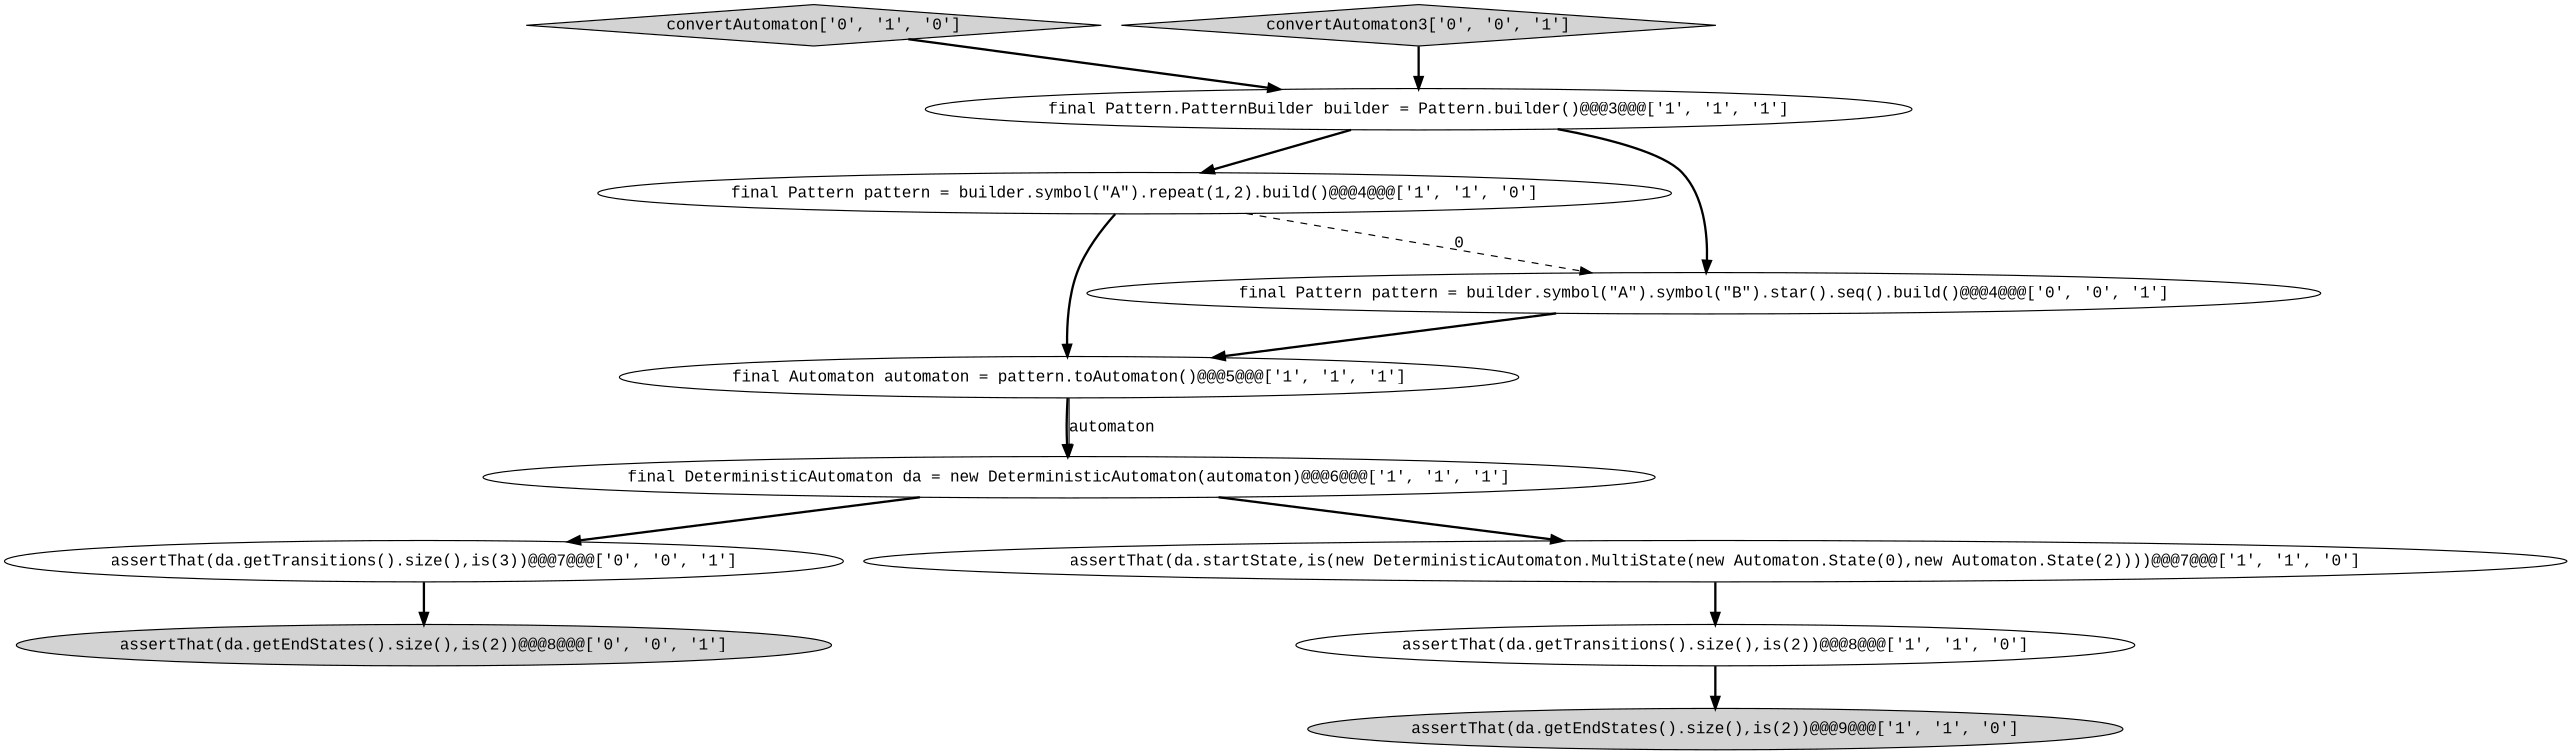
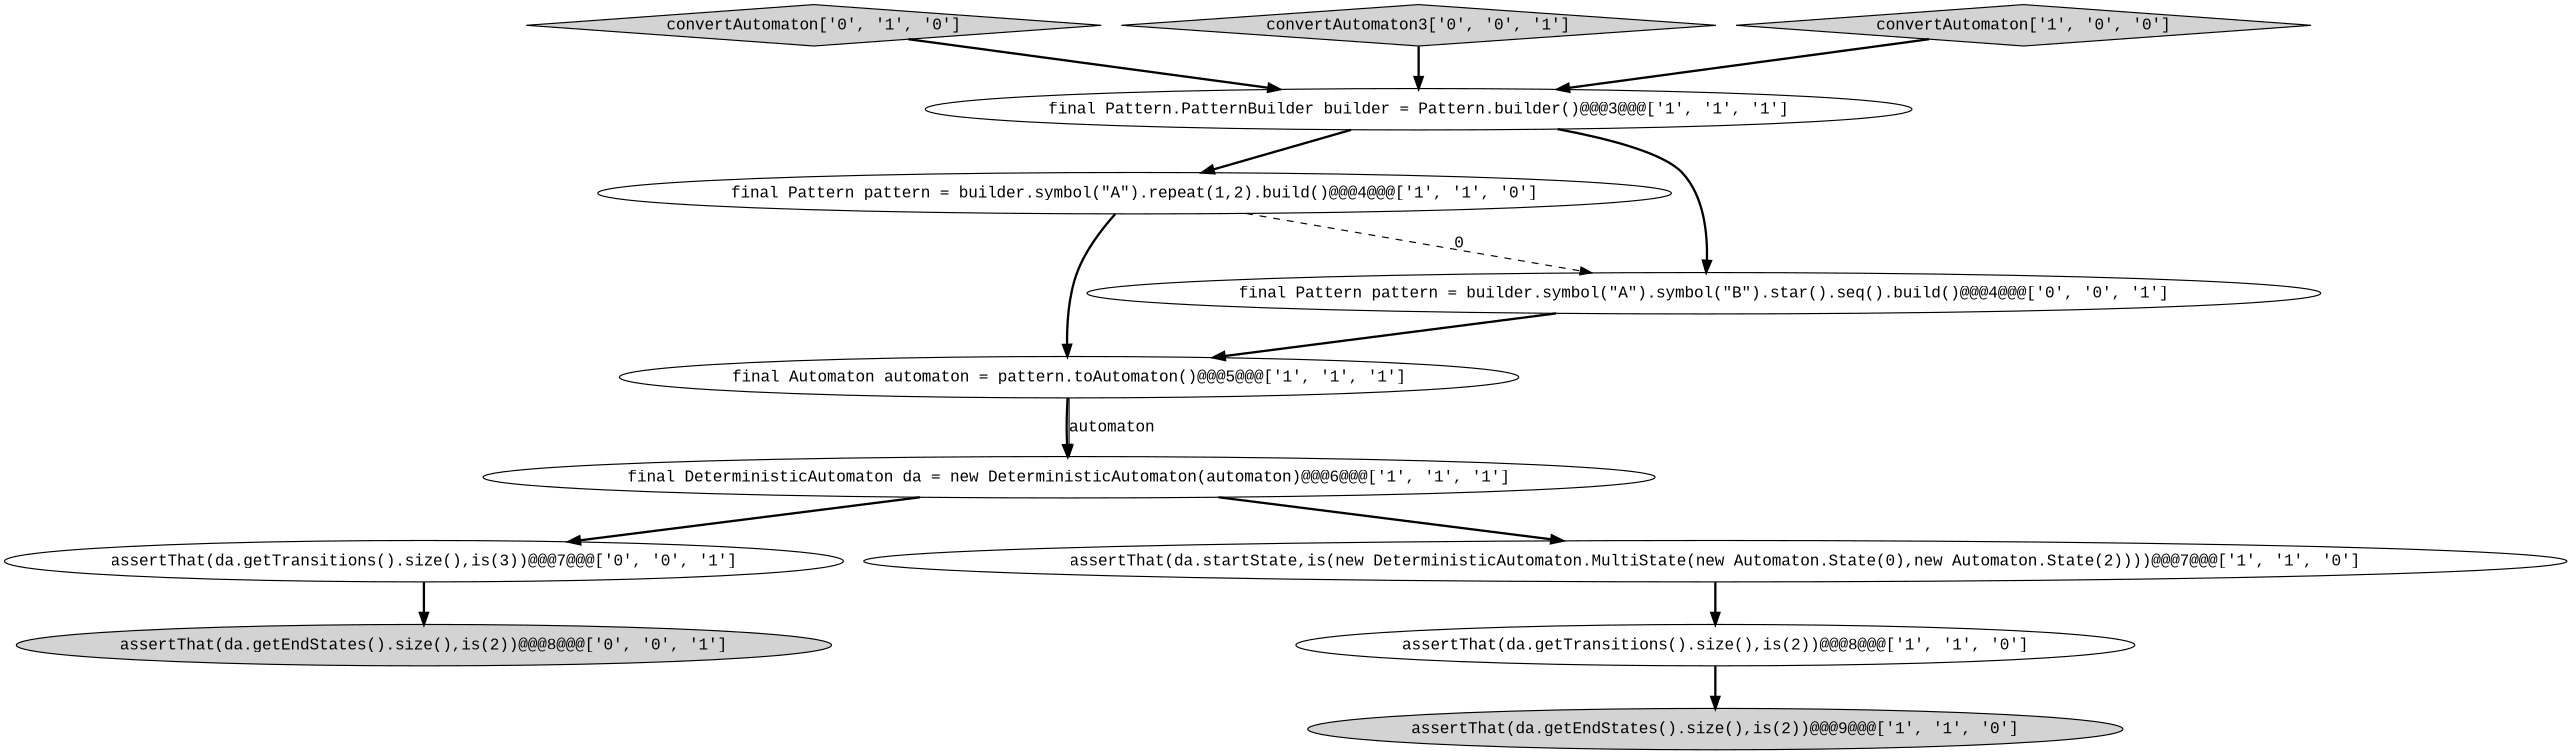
none -> (2024, 25)
